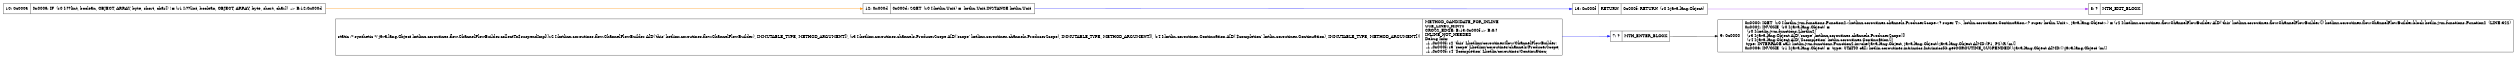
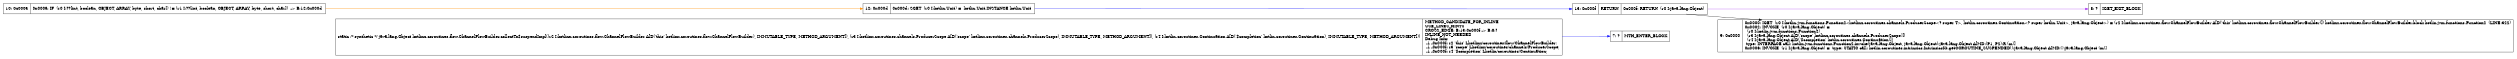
(2121, 9) -> (2121, 9)
(1781, 32) -> (1782, 32)
(1692, 36) -> (1723, 17)
